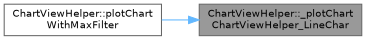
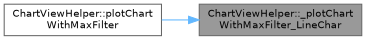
(281, 20) -> (281, 20)
